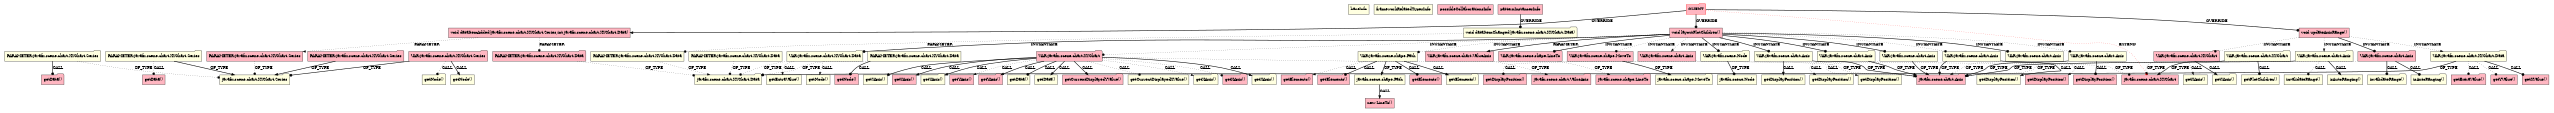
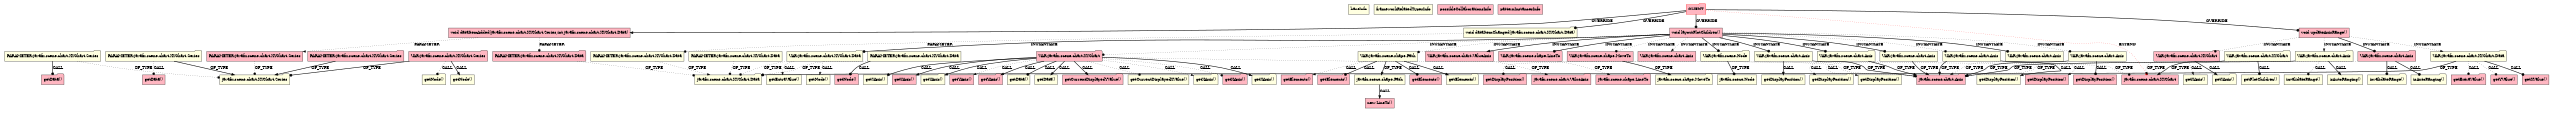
(1520, 20) -> (1632, 21)
(1566, 45) -> (1566, 45)
